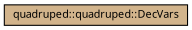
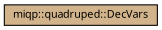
(96, 15) -> (81, 15)
